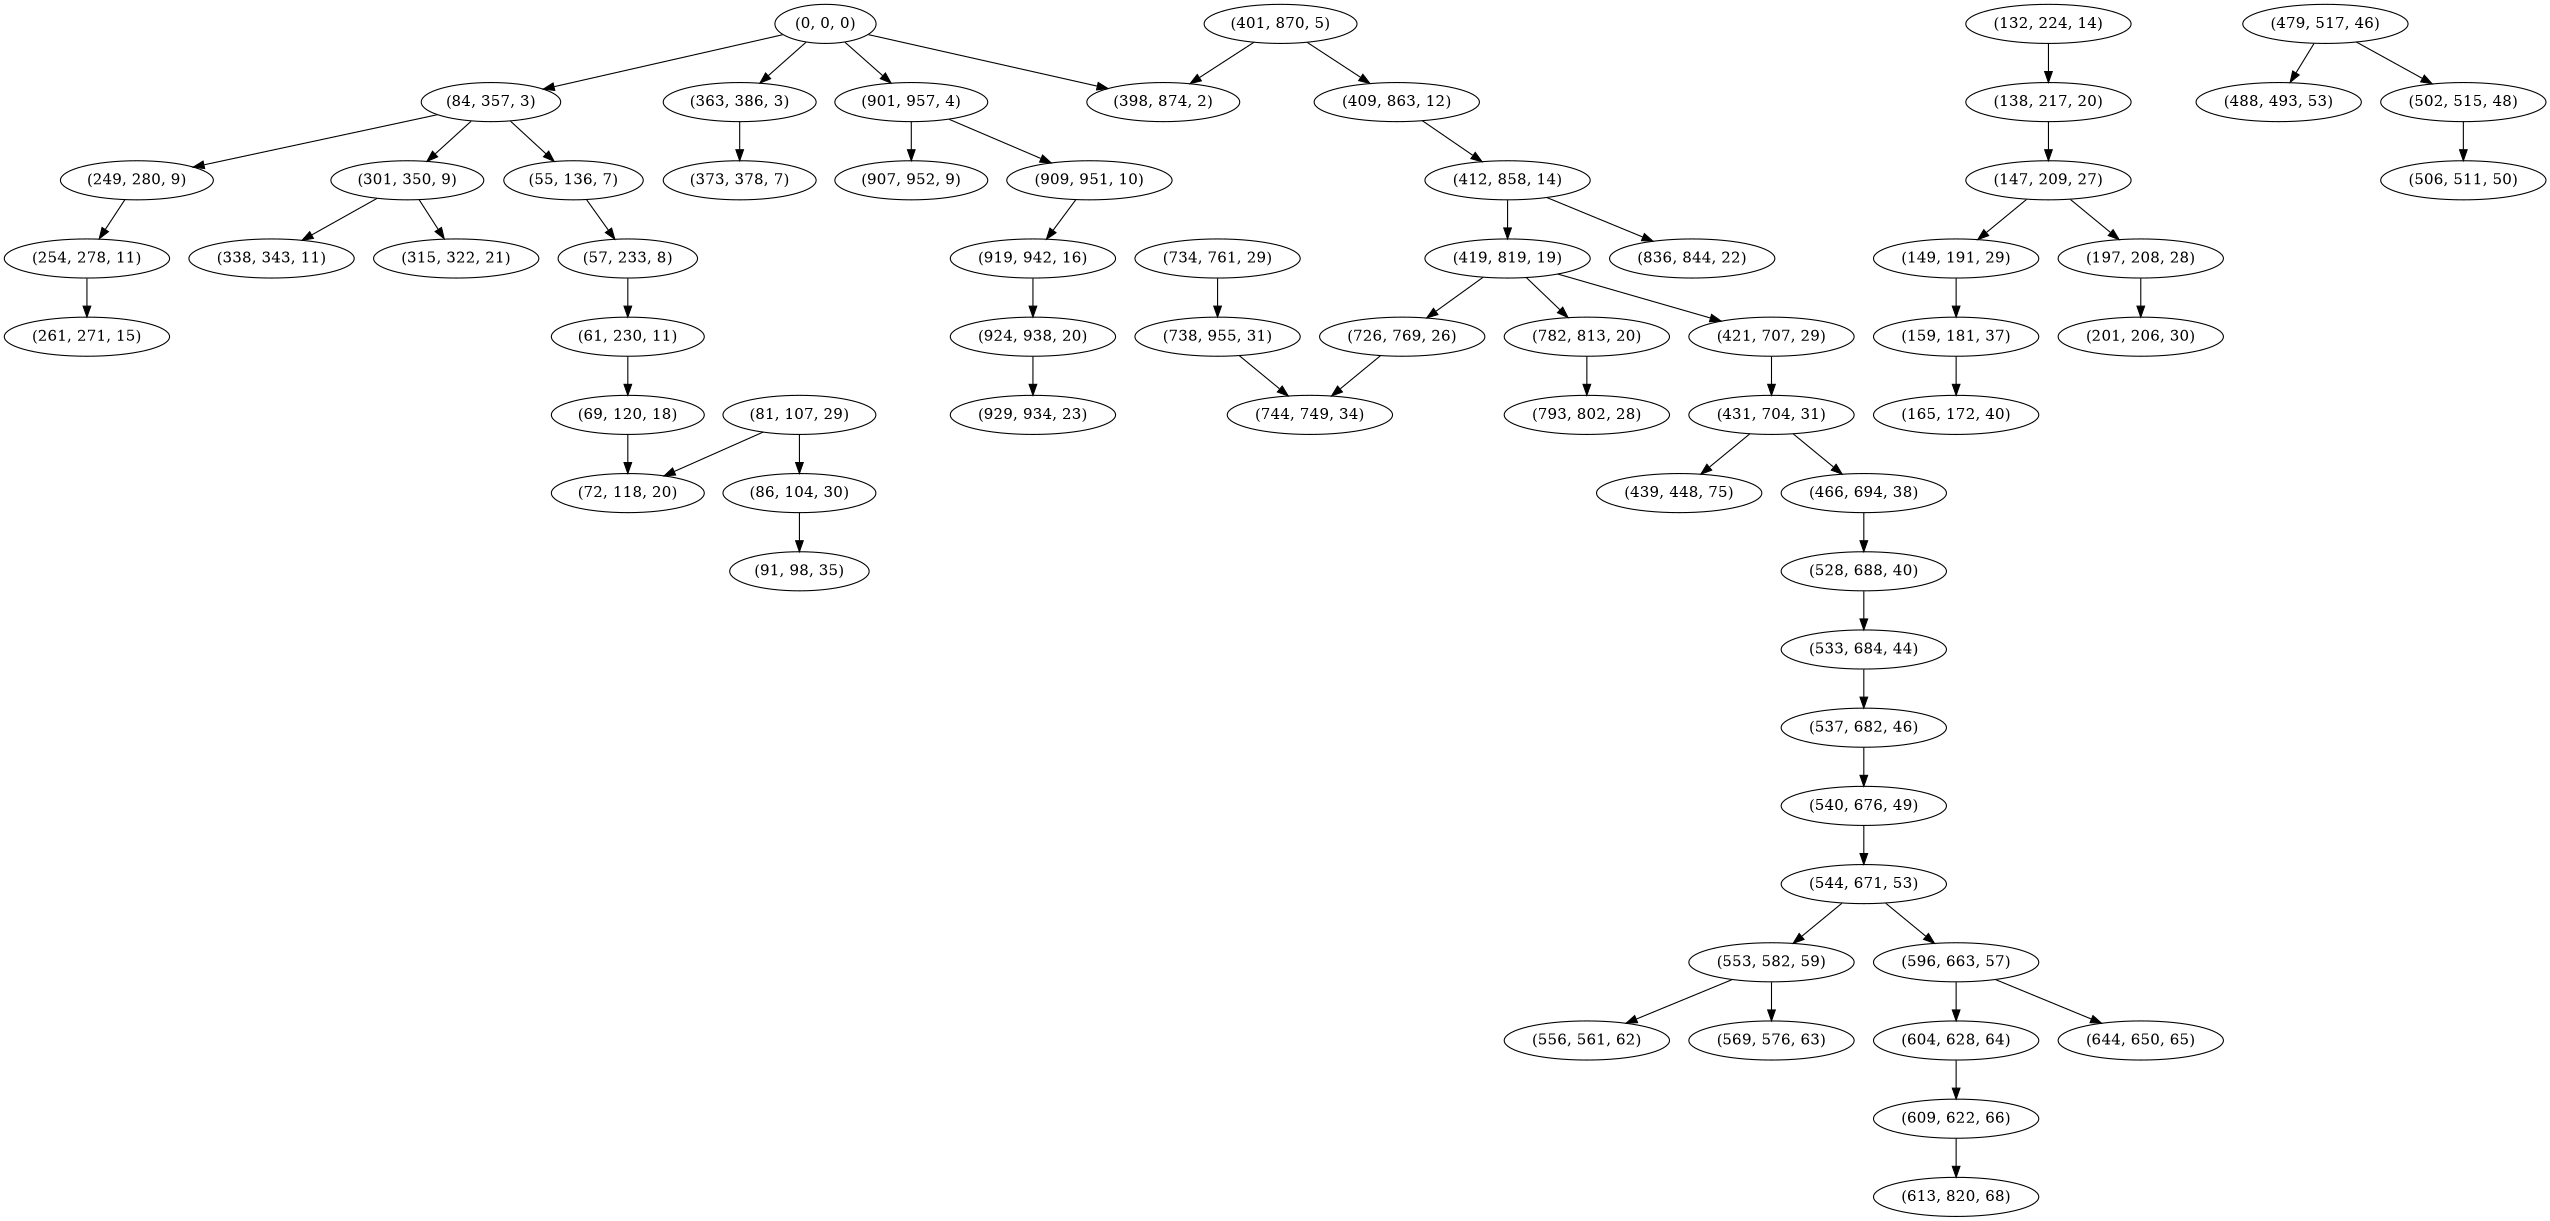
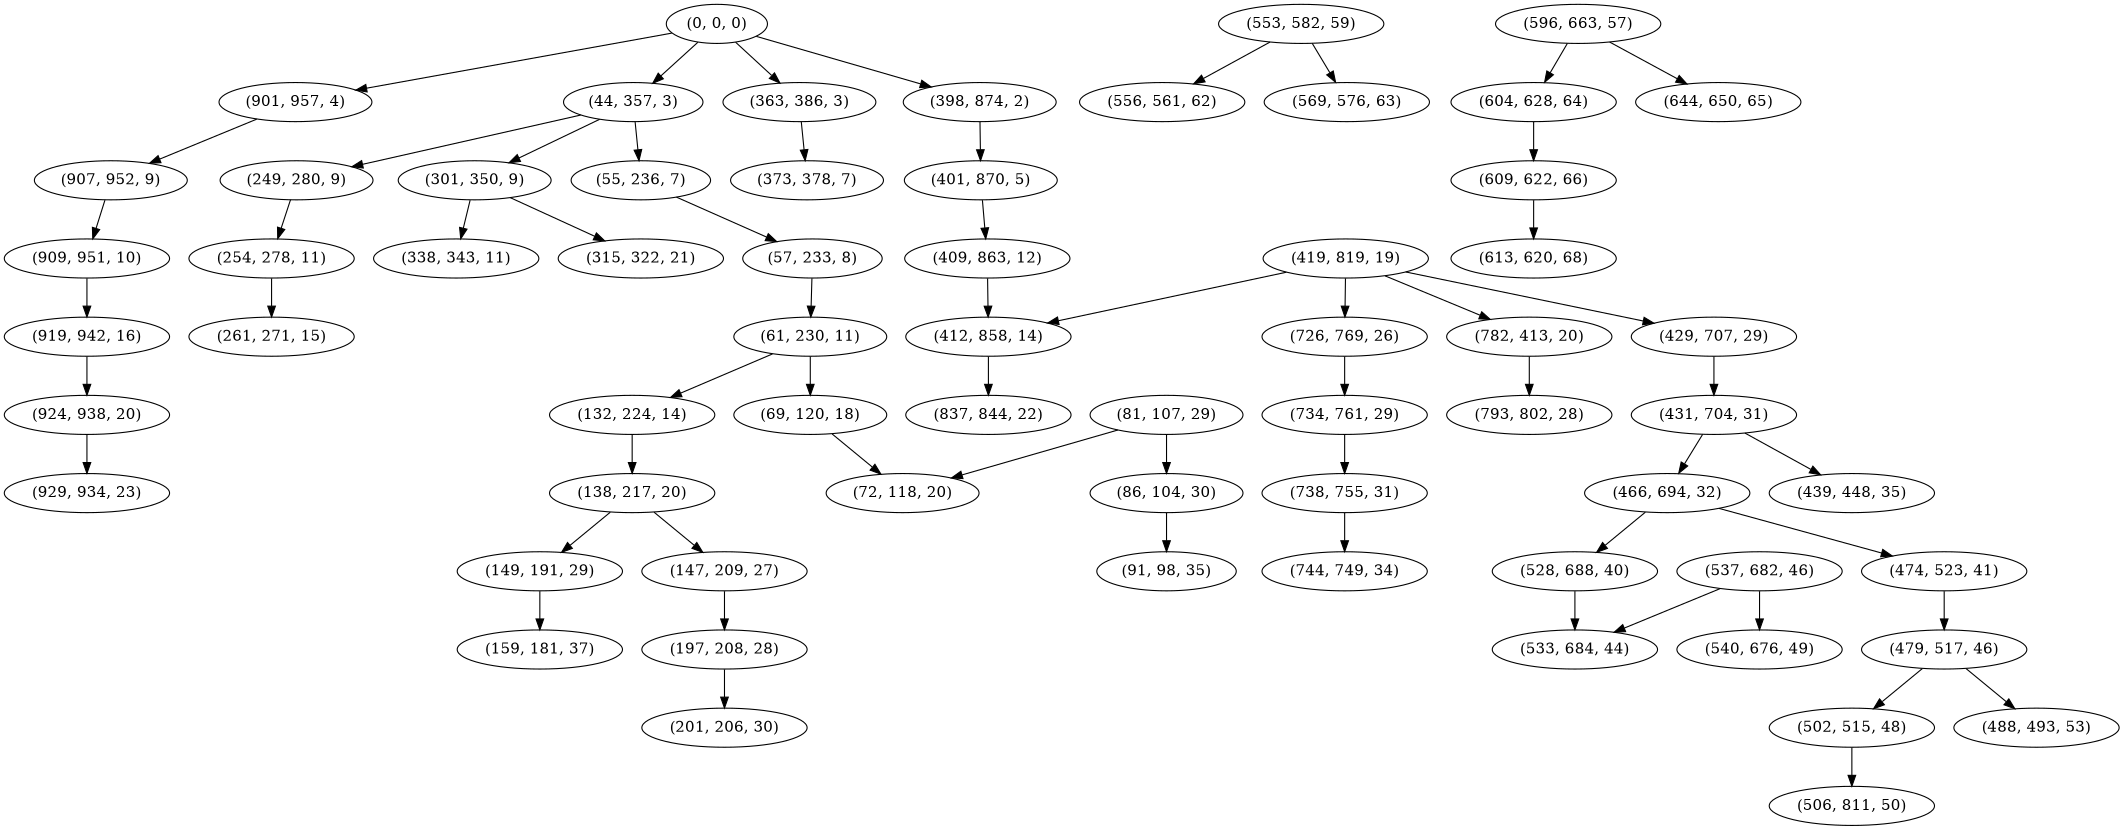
(1227, 60) -> (980, 136)
(491, 102) -> (633, 102)
(995, 139) -> (101, 214)
(574, 180) -> (641, 180)
(2463, 180) -> (1852, 806)
(1508, 214) -> (1172, 296)
(2007, 216) -> (590, 529)
(1692, 258) -> (988, 415)
(1218, 337) -> (1345, 493)
(1587, 337) -> (1529, 337)
(1771, 337) -> (1714, 337)
(1360, 372) -> (1345, 370)
none -> (727, 373)
(1956, 415) -> none
(1679, 493) -> (1852, 493)
(1864, 493) -> (1667, 493)
none -> (1944, 571)
(1864, 683) -> (1672, 608)
(1864, 884) -> none
(1956, 1197) -> (1534, 258)
